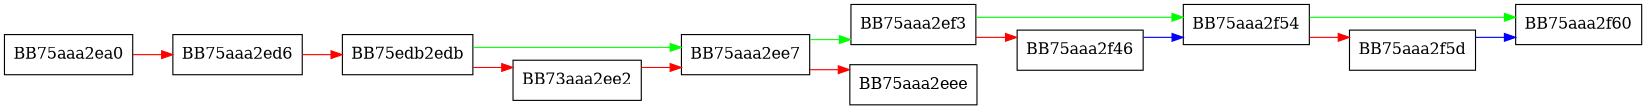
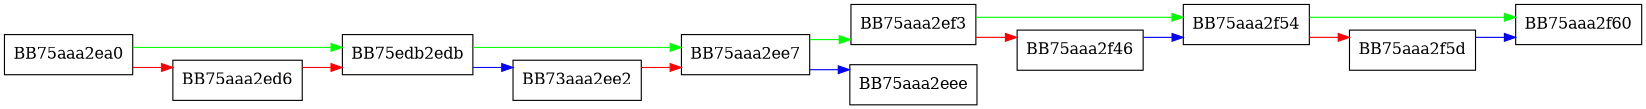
none -> (232, 47)
(487, 67) -> (487, 67)
(824, 70) -> (824, 70)
